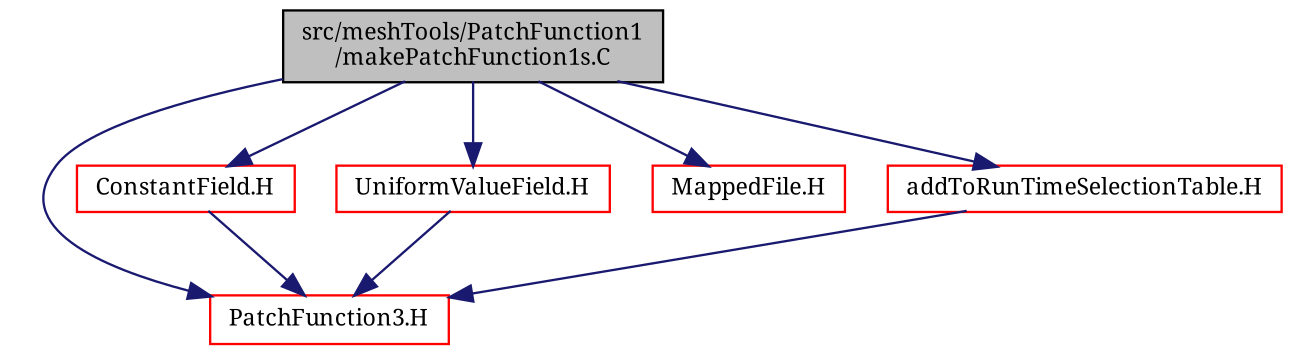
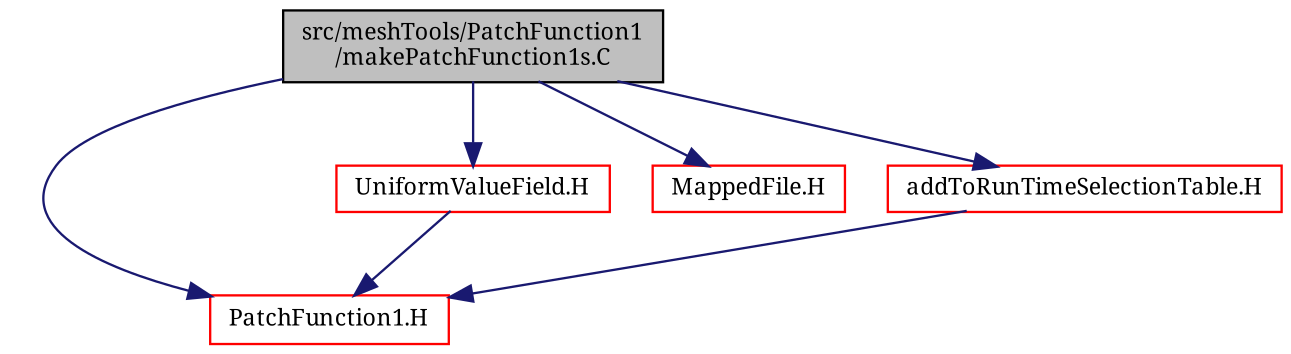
(186, 189) -> none
(329, 320) -> (329, 320)
